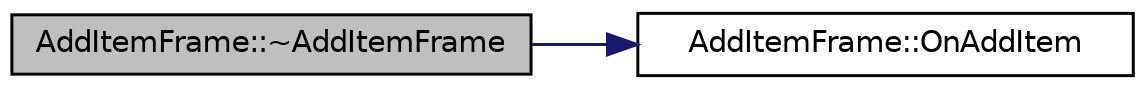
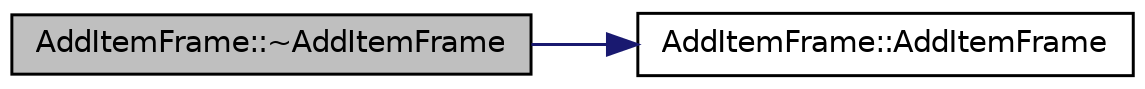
(886, 44) -> (886, 44)
